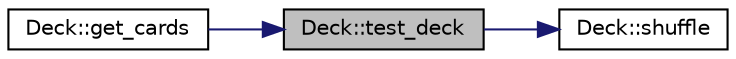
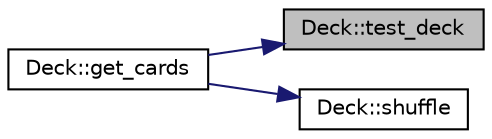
(511, 29) -> (243, 89)
